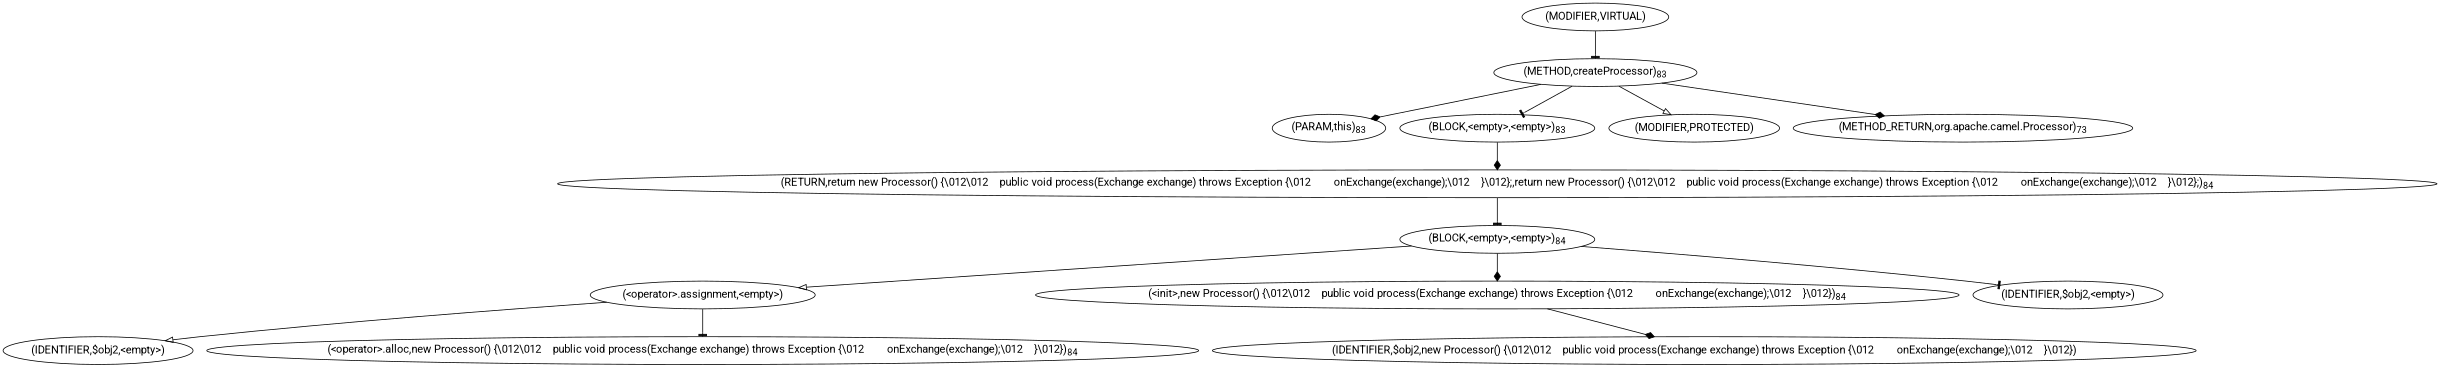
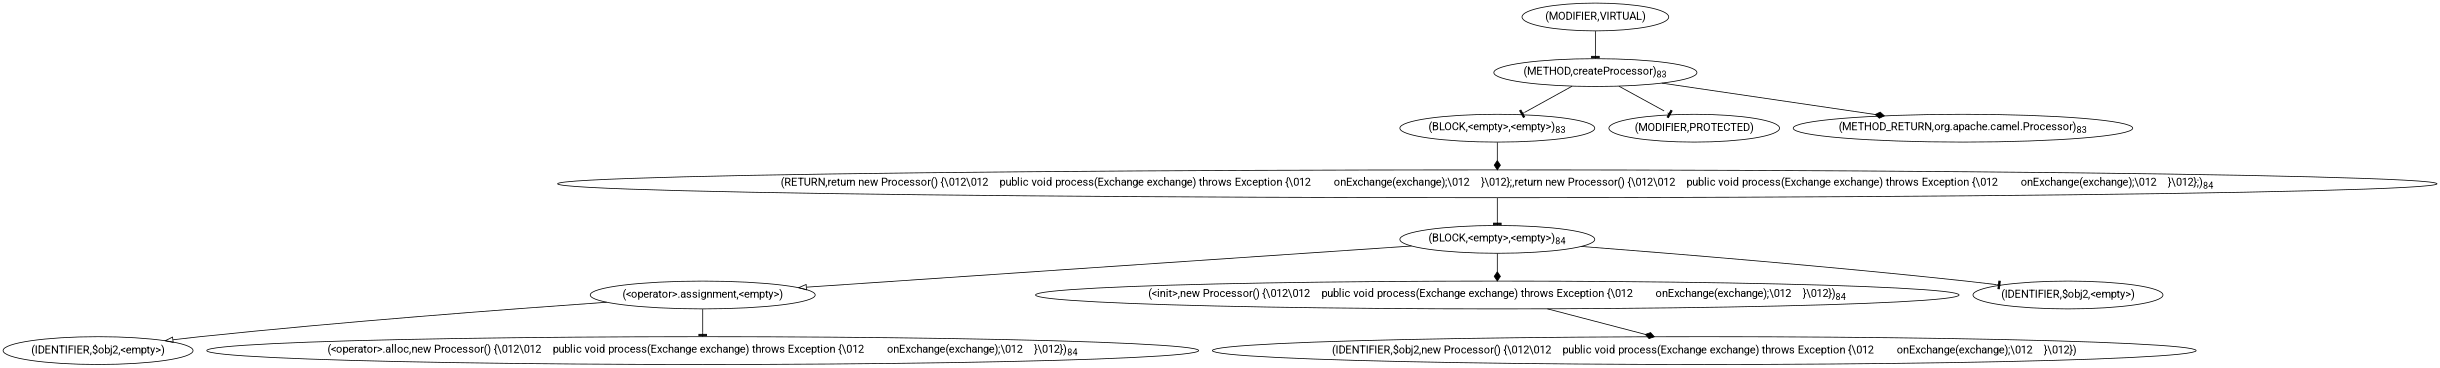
(1642, 99) -> (1642, 99)
(2082, 127) -> (2082, 127)
(1329, 128) -> none
